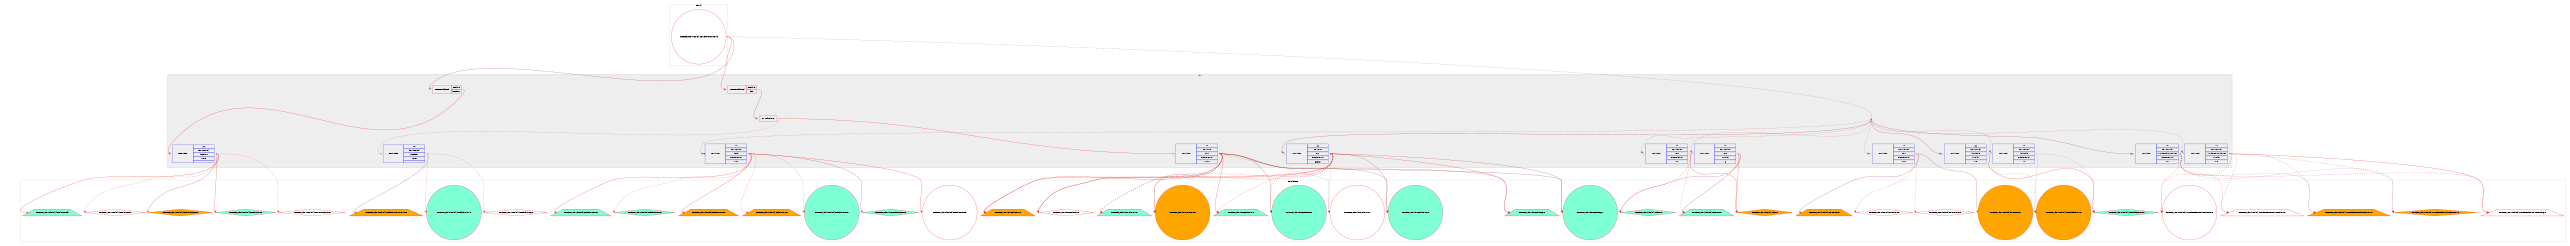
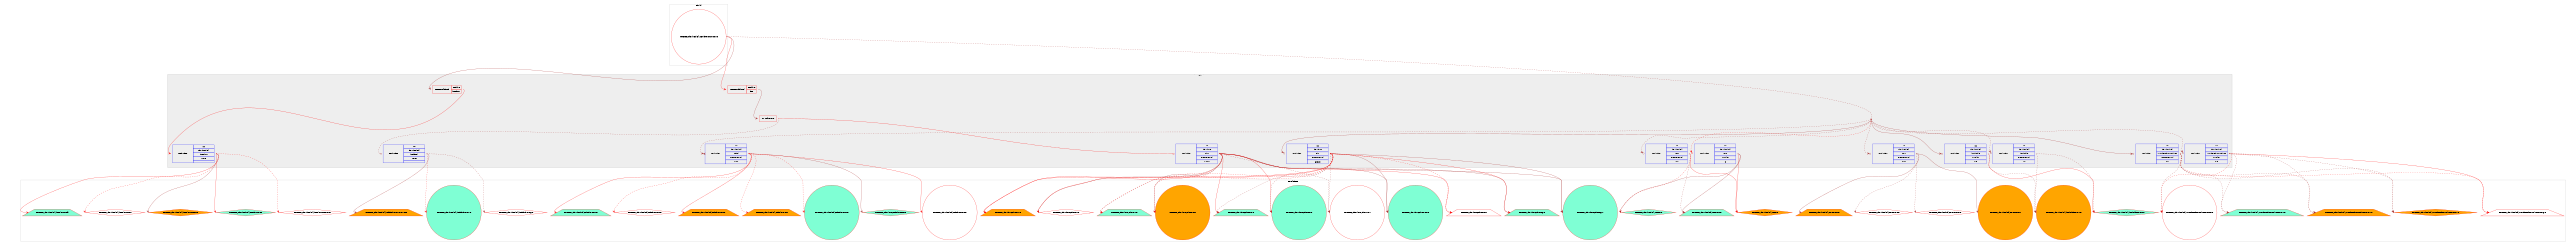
(645, 213) -> (645, 213)
none -> (1474, 213)
(2262, 213) -> (2262, 213)
